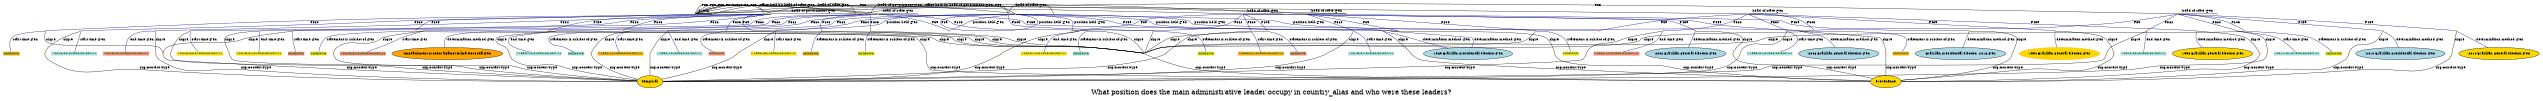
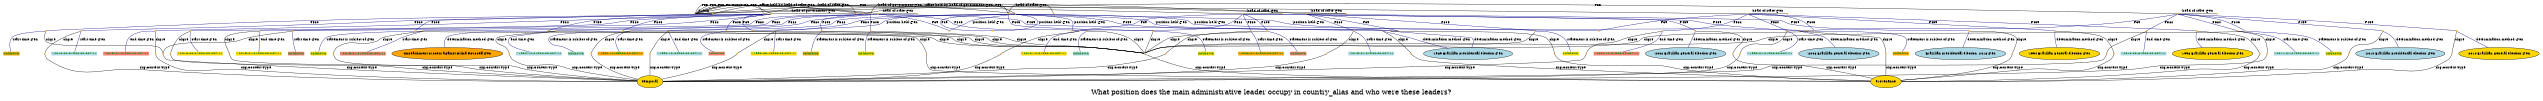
(2059, 54) -> (2059, 54)
